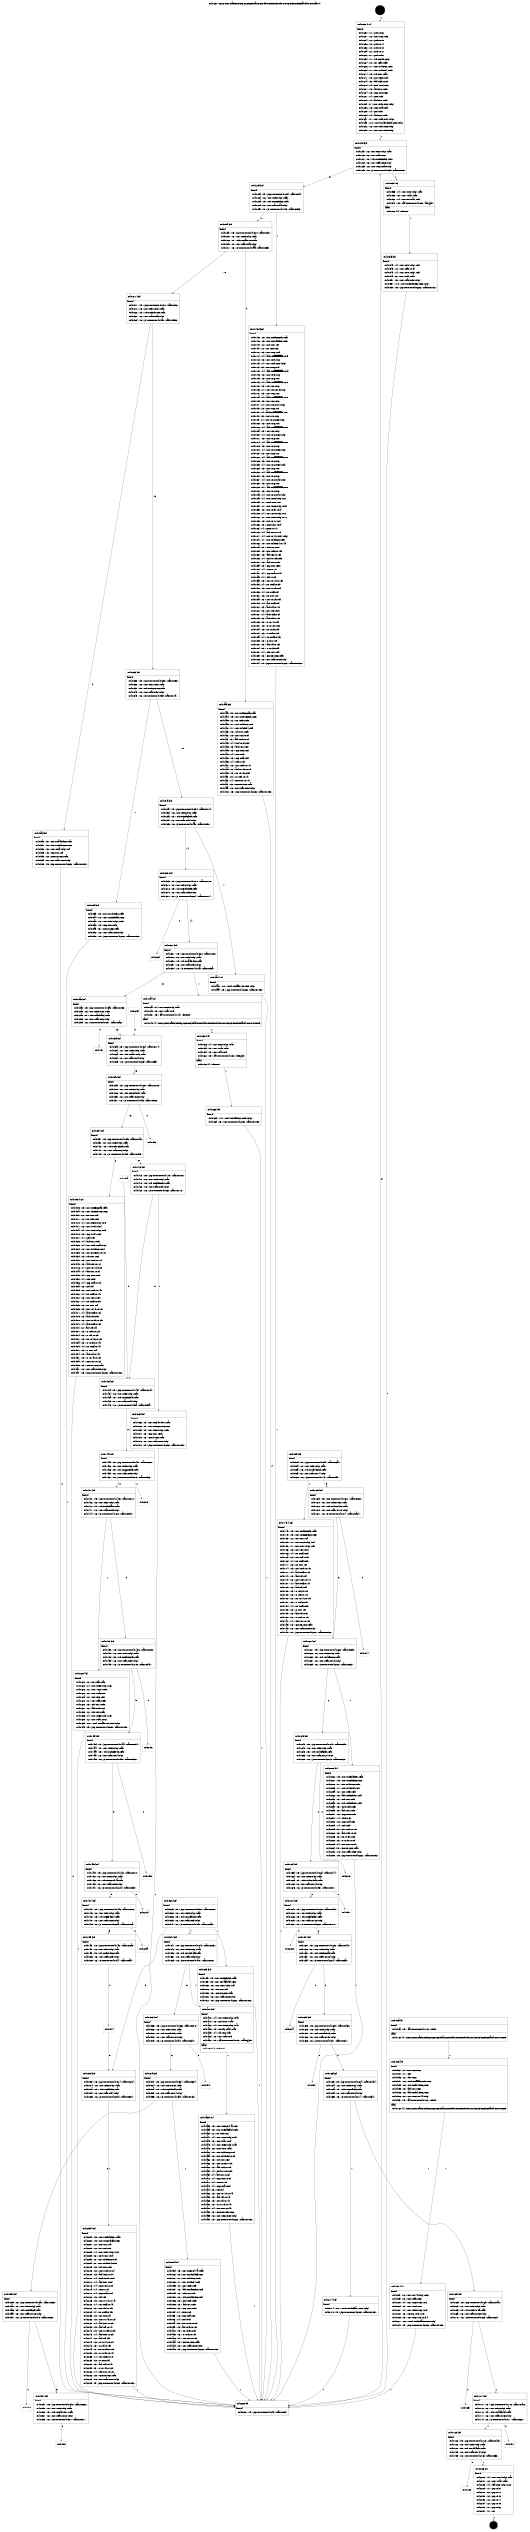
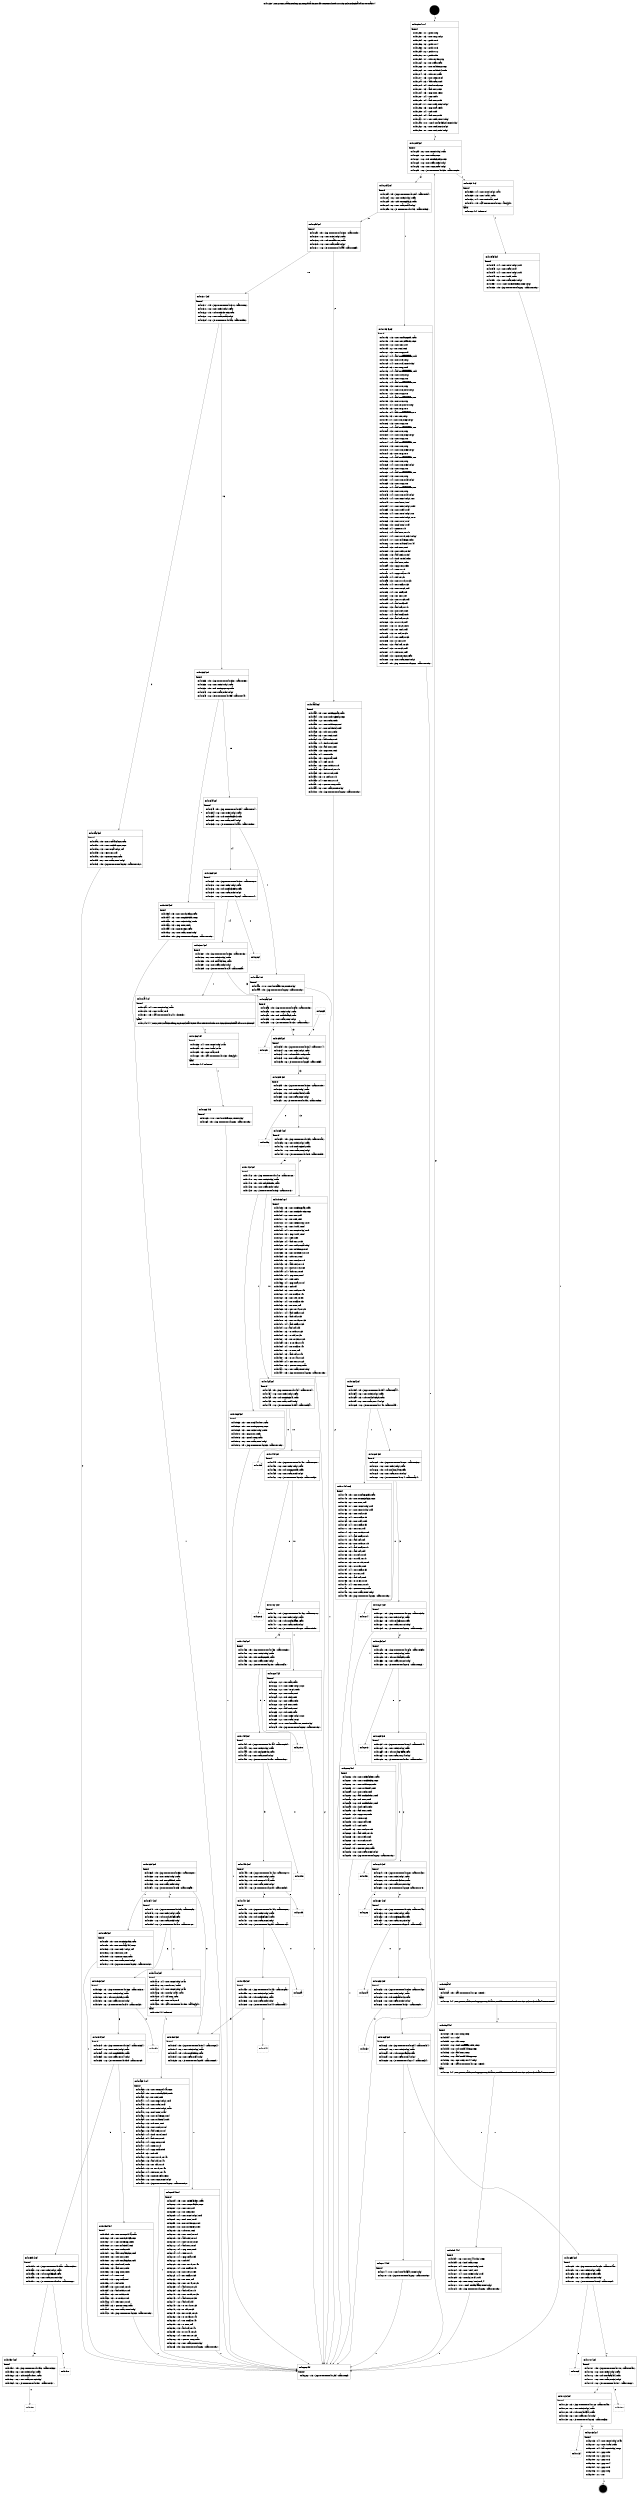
(126, 1280) -> (285, 1445)
(109, 2051) -> (228, 2021)
